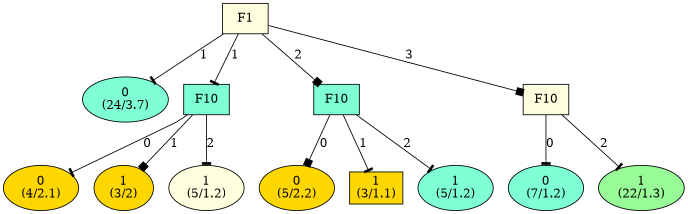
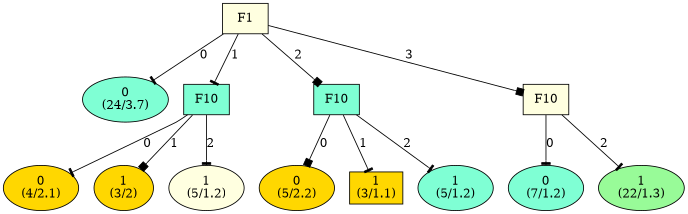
(204, 55) -> (204, 55)
